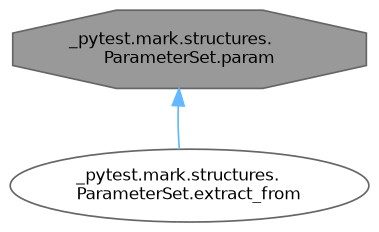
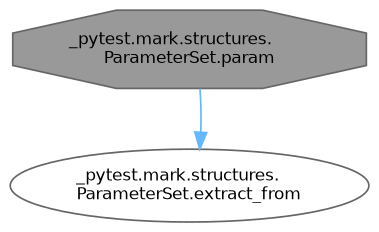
(178, 128) -> (201, 110)
